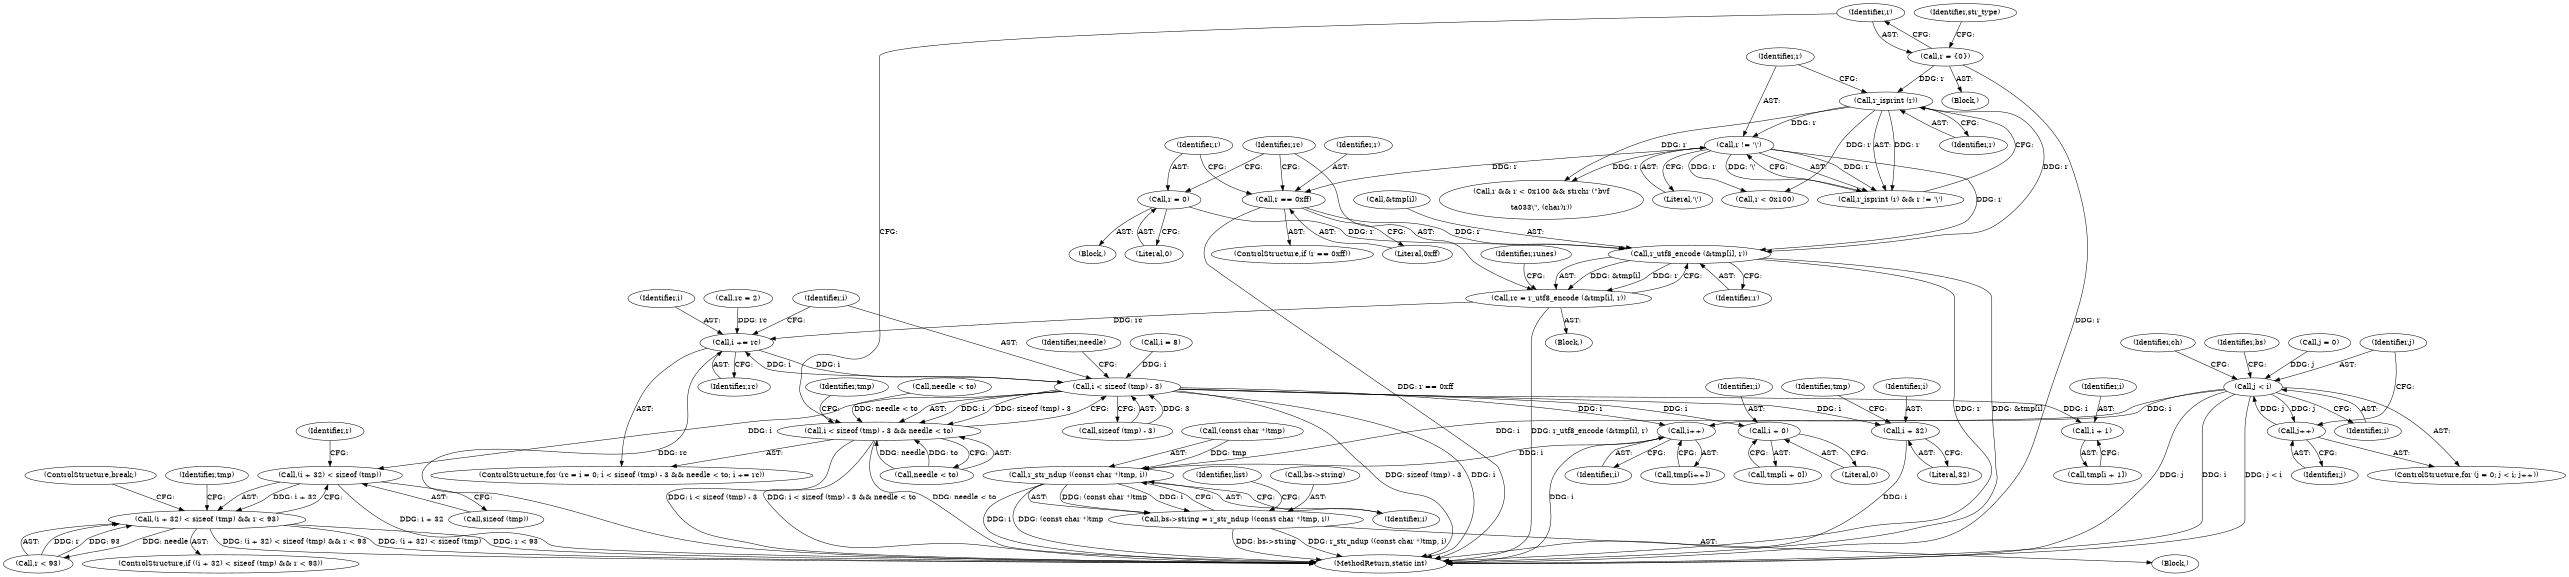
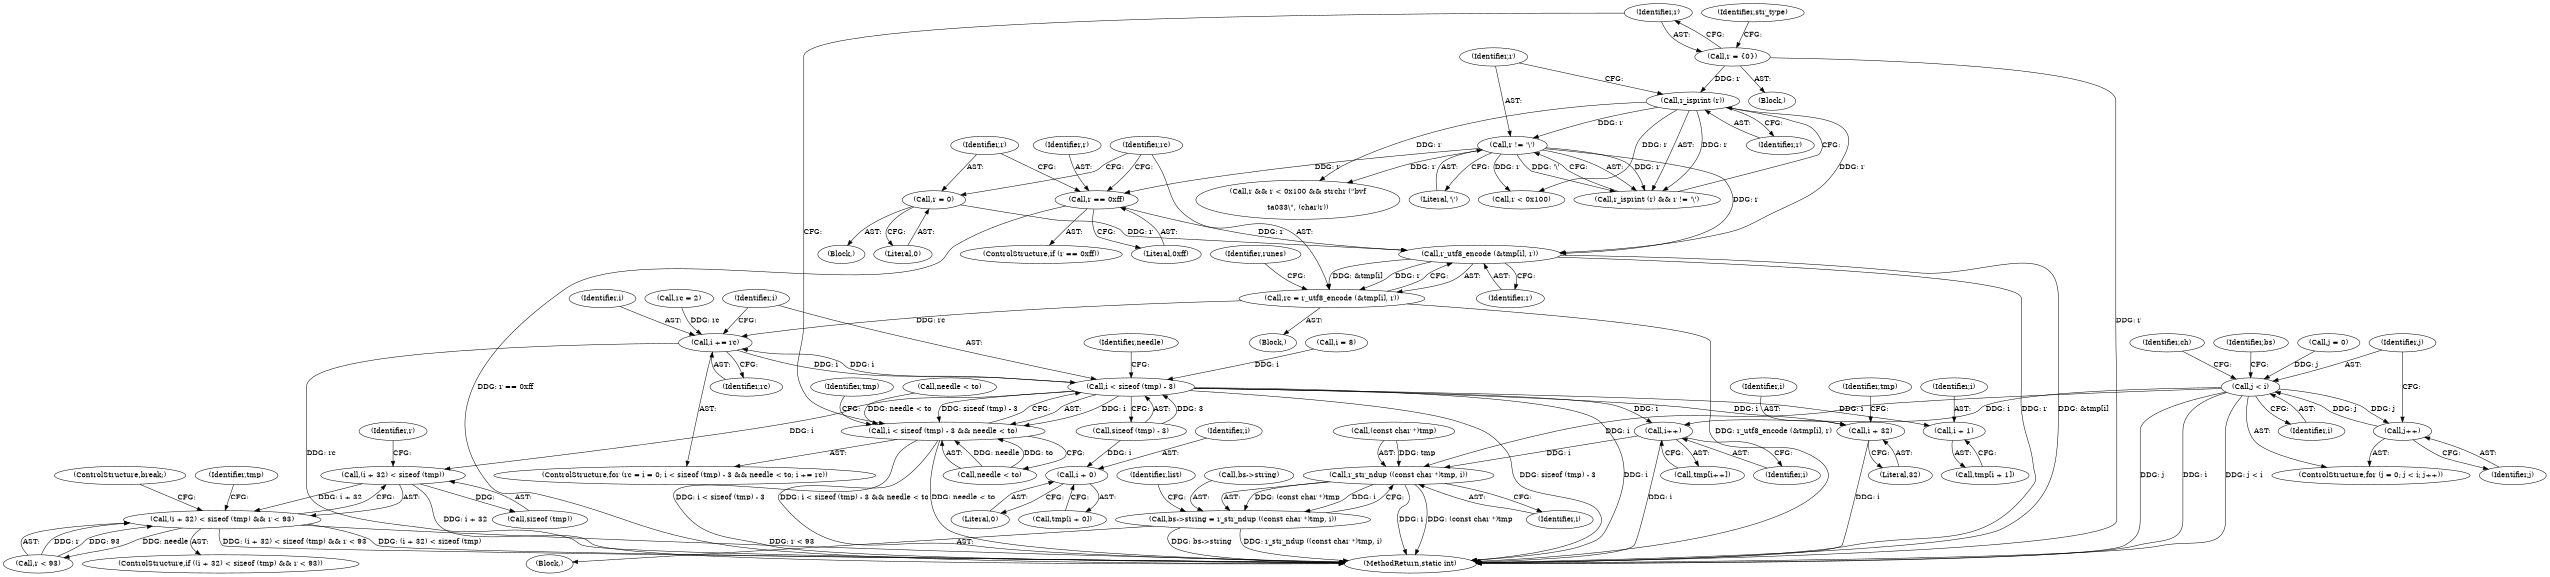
(1392, 200) -> none
(1572, 403) -> (1106, 452)
(484, 498) -> (486, 498)
